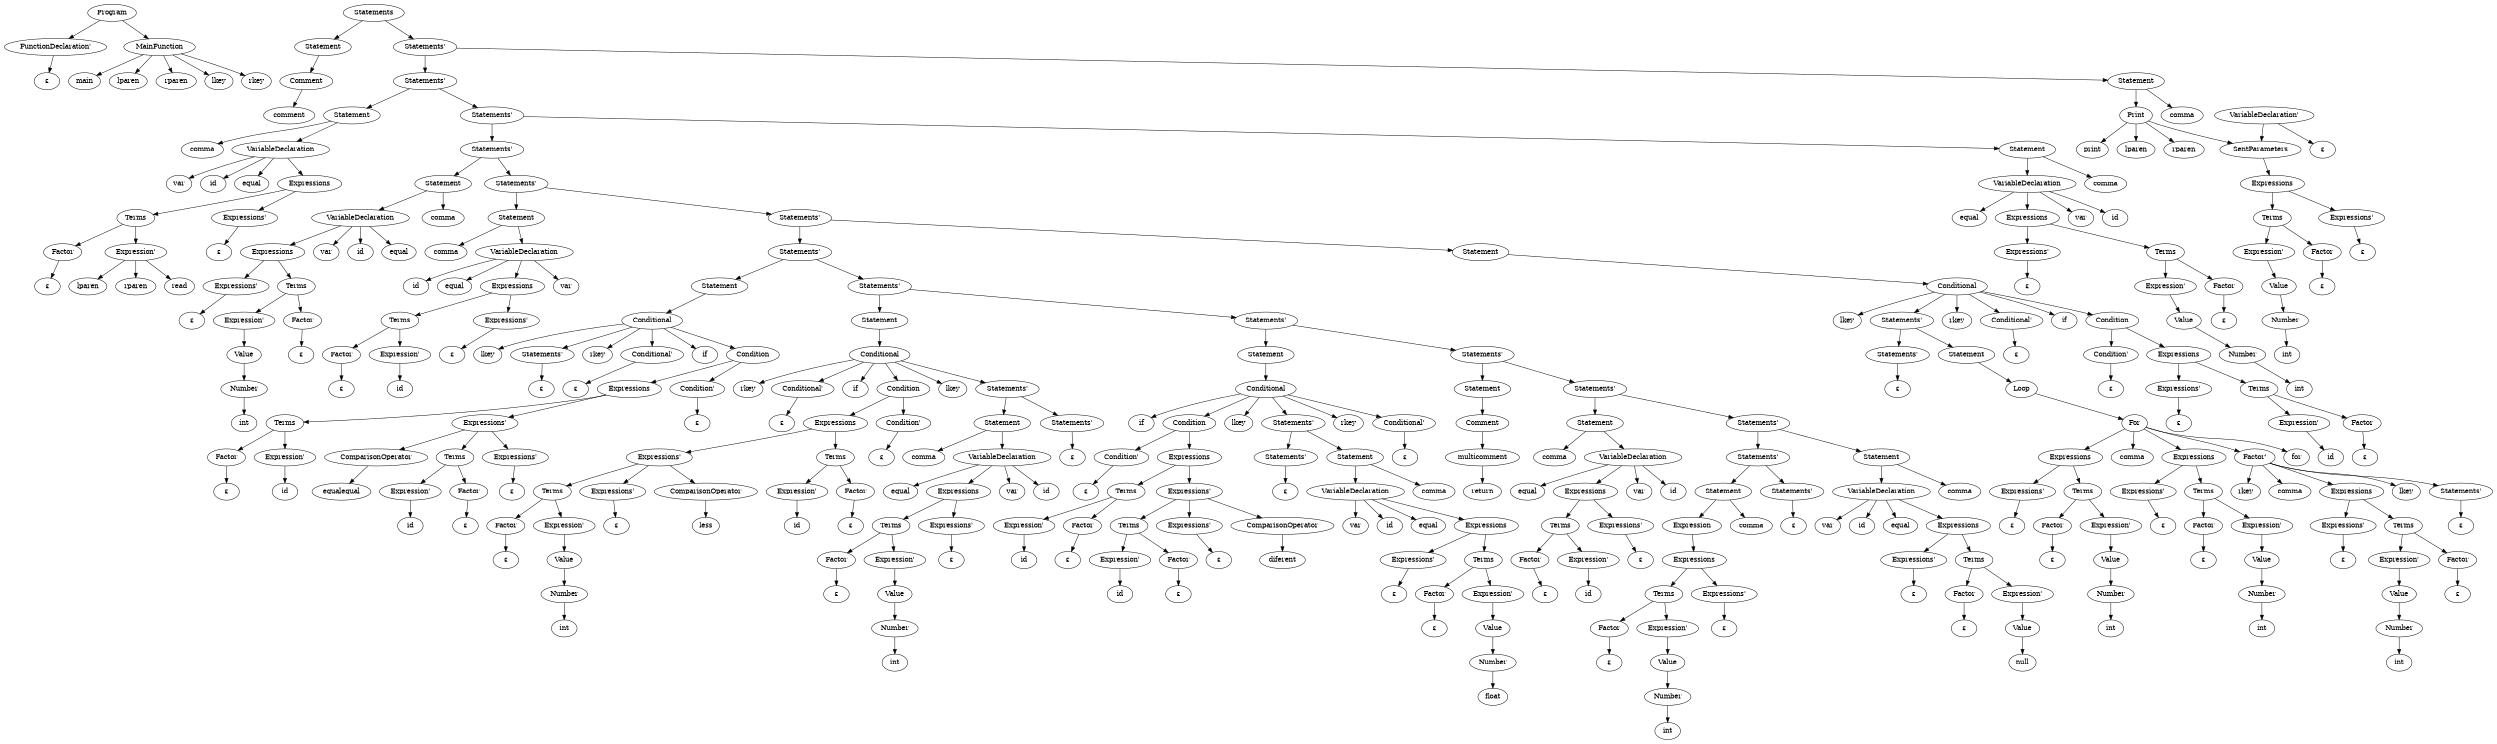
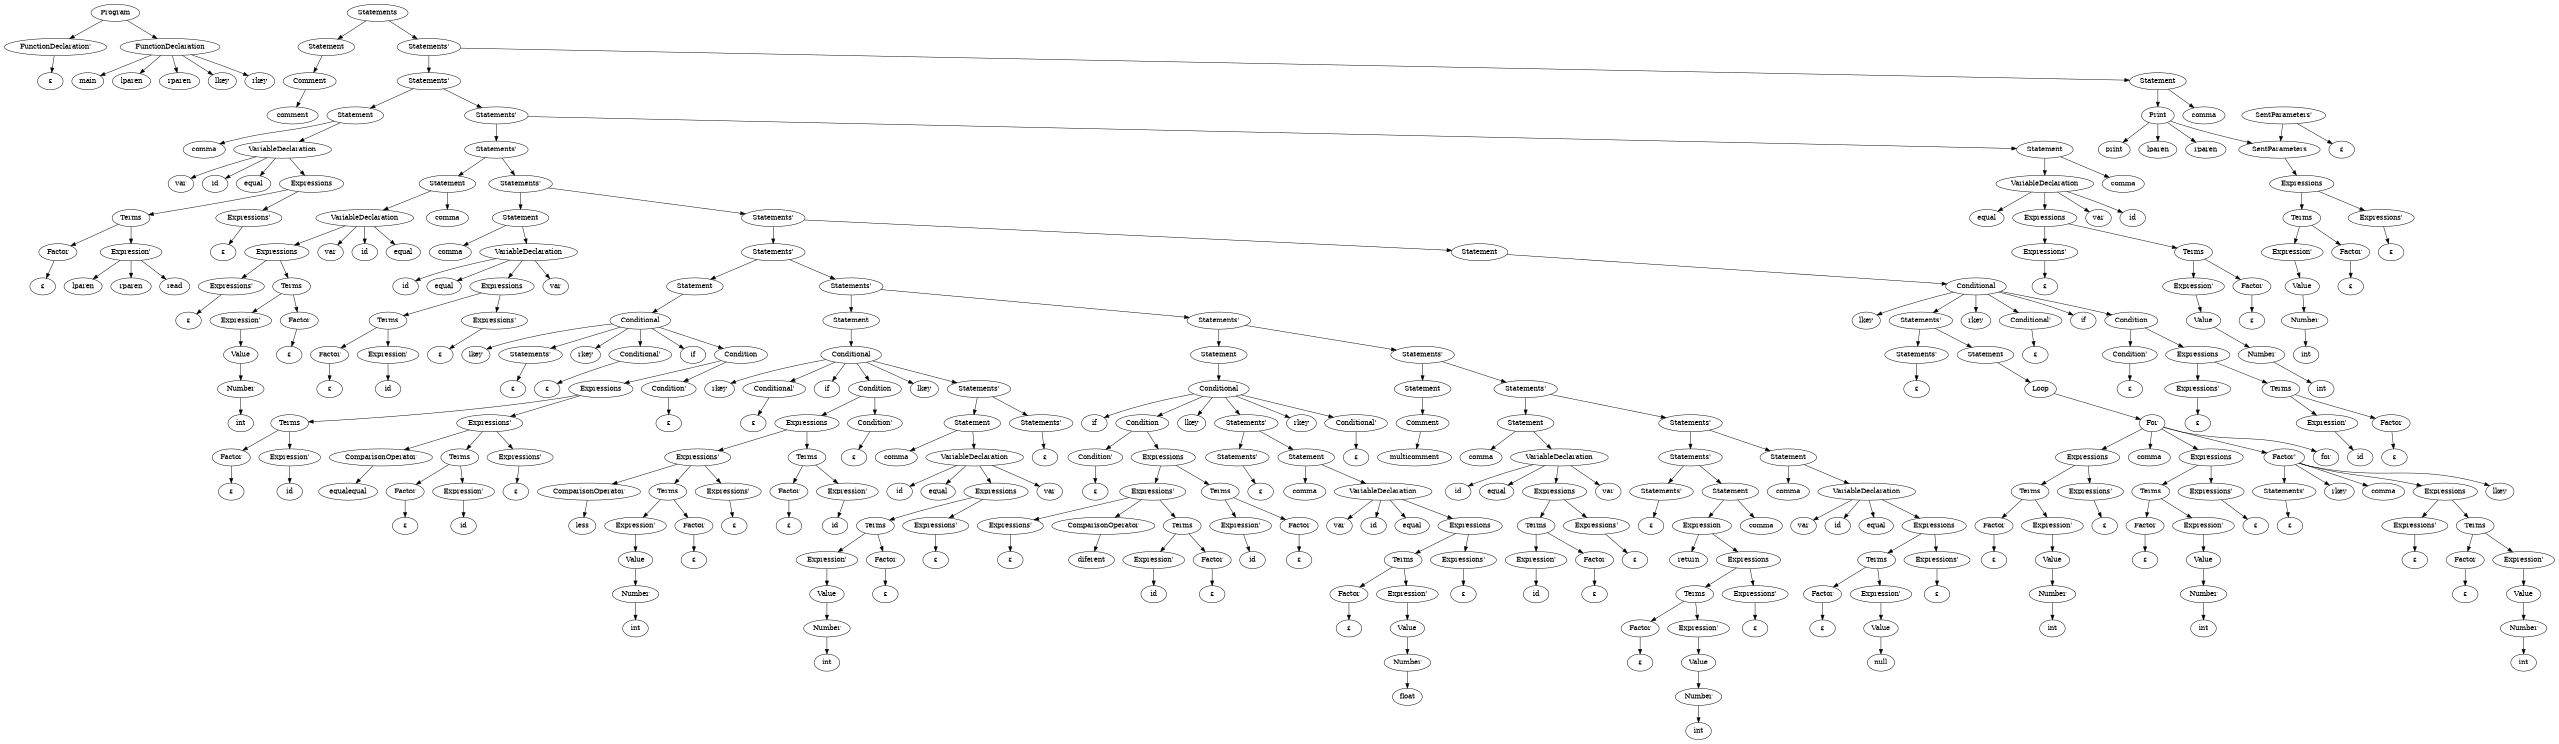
(160, 47) -> (170, 47)
(2264, 115) -> (2284, 115)
(1482, 472) -> (1696, 541)
